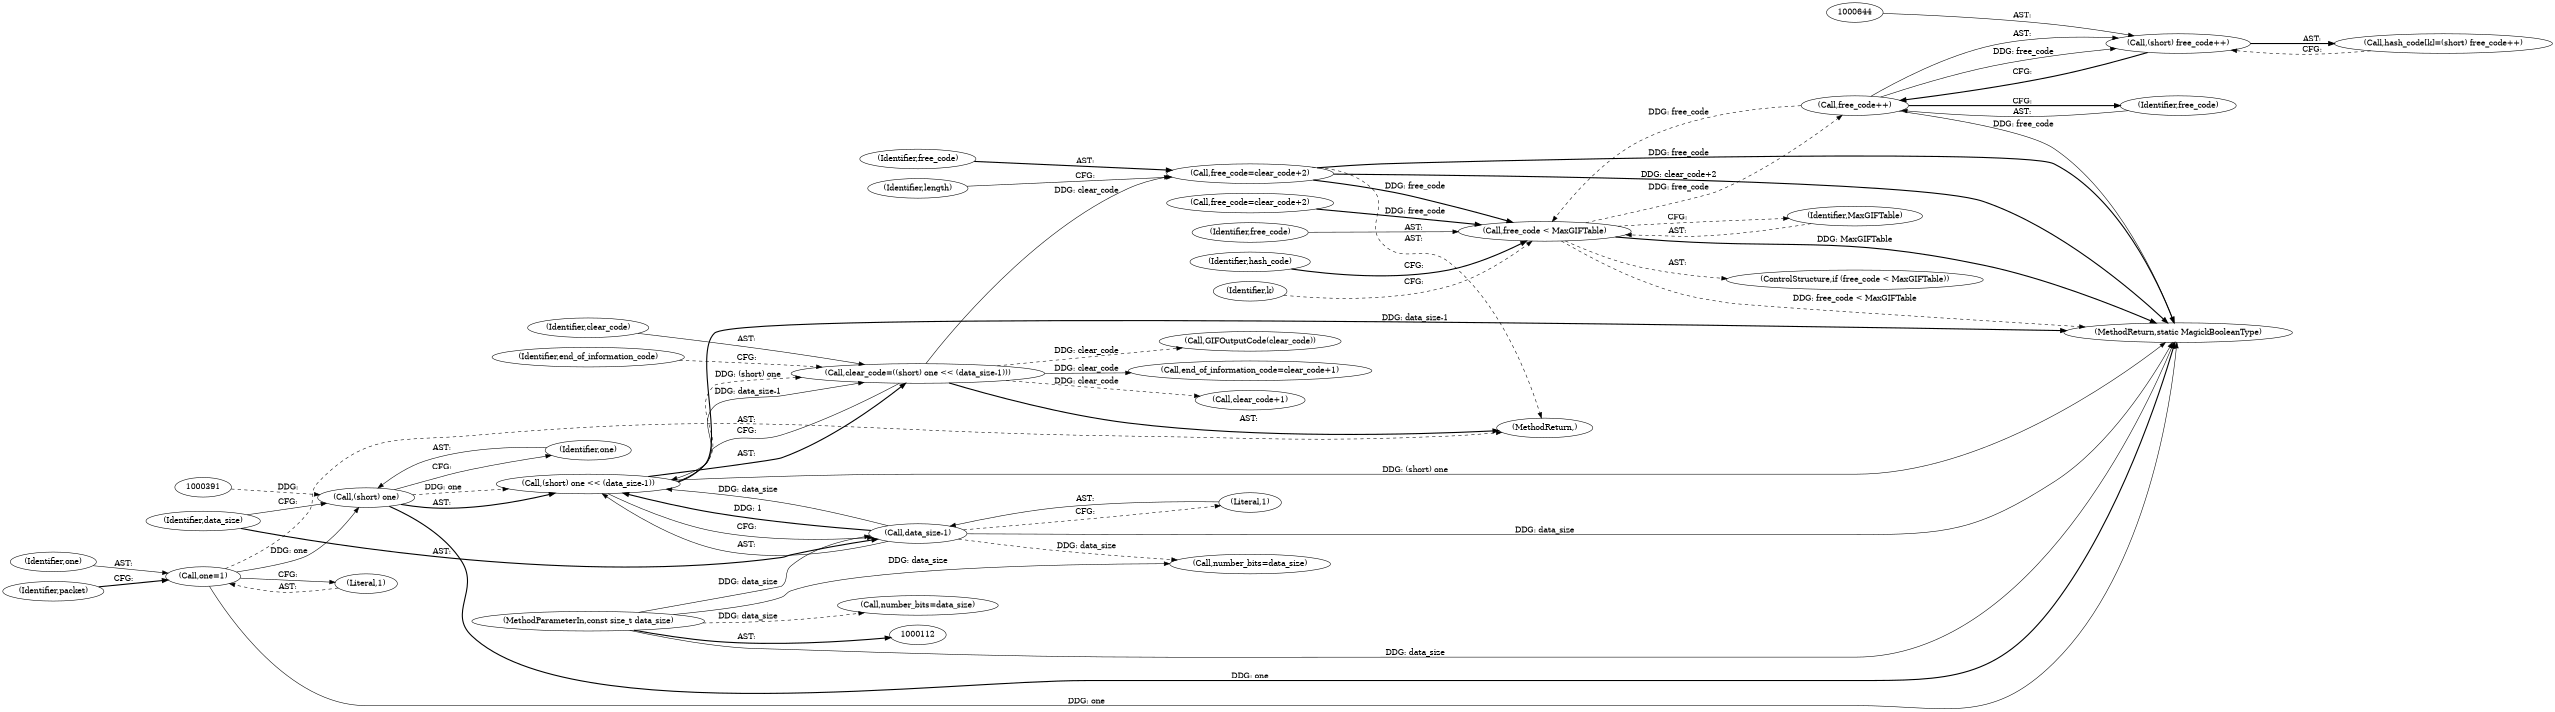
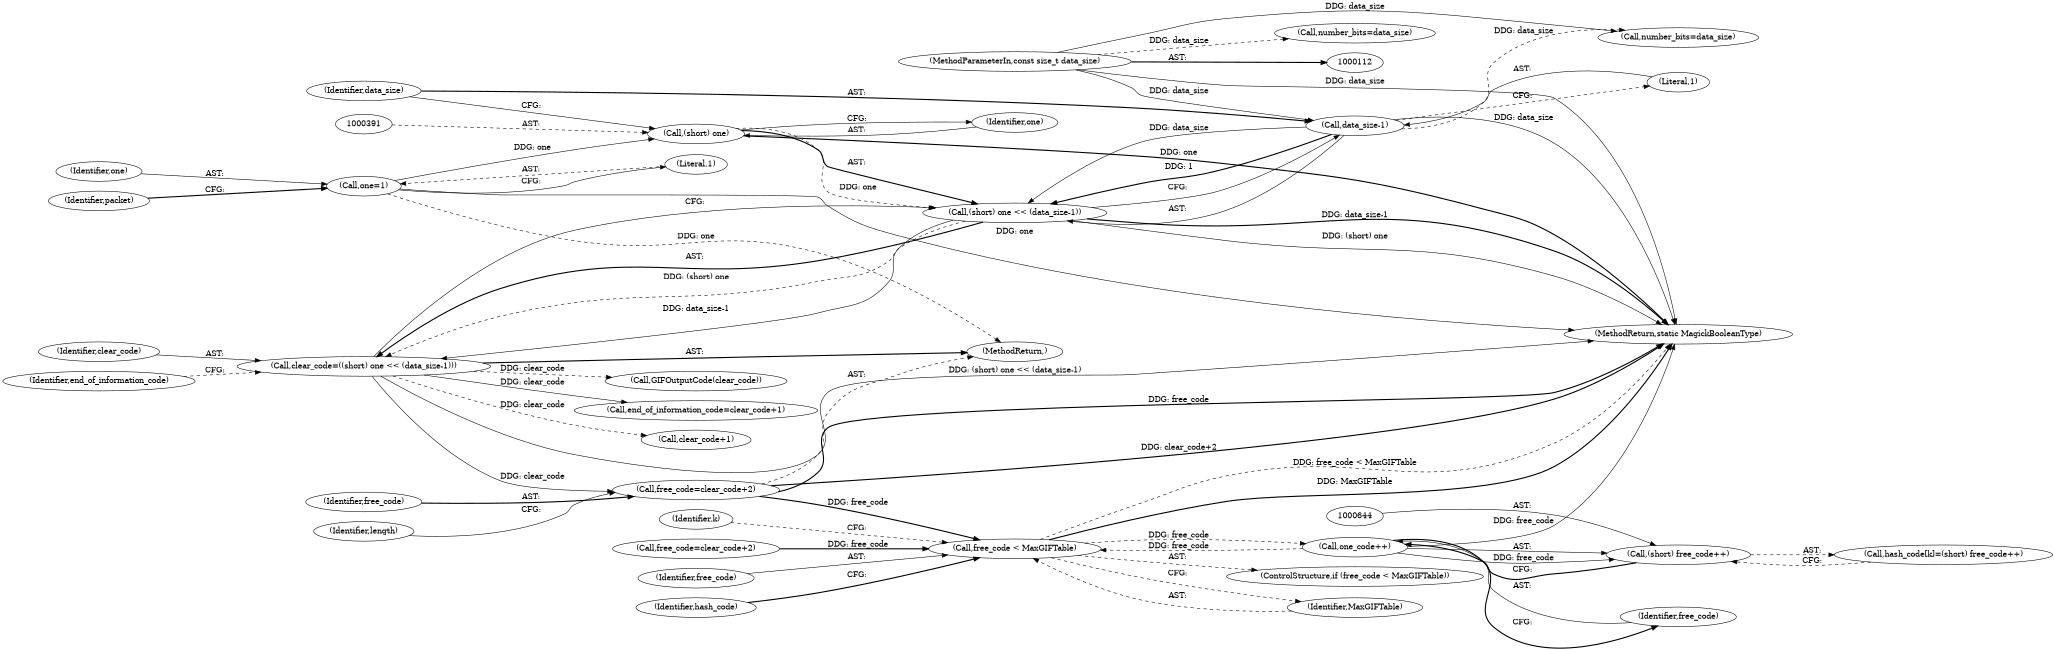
(2290, 44) -> (1790, 555)
(1855, 106) -> (1355, 547)
none -> (945, 377)
(748, 420) -> (696, 237)
(289, 488) -> (532, 124)
